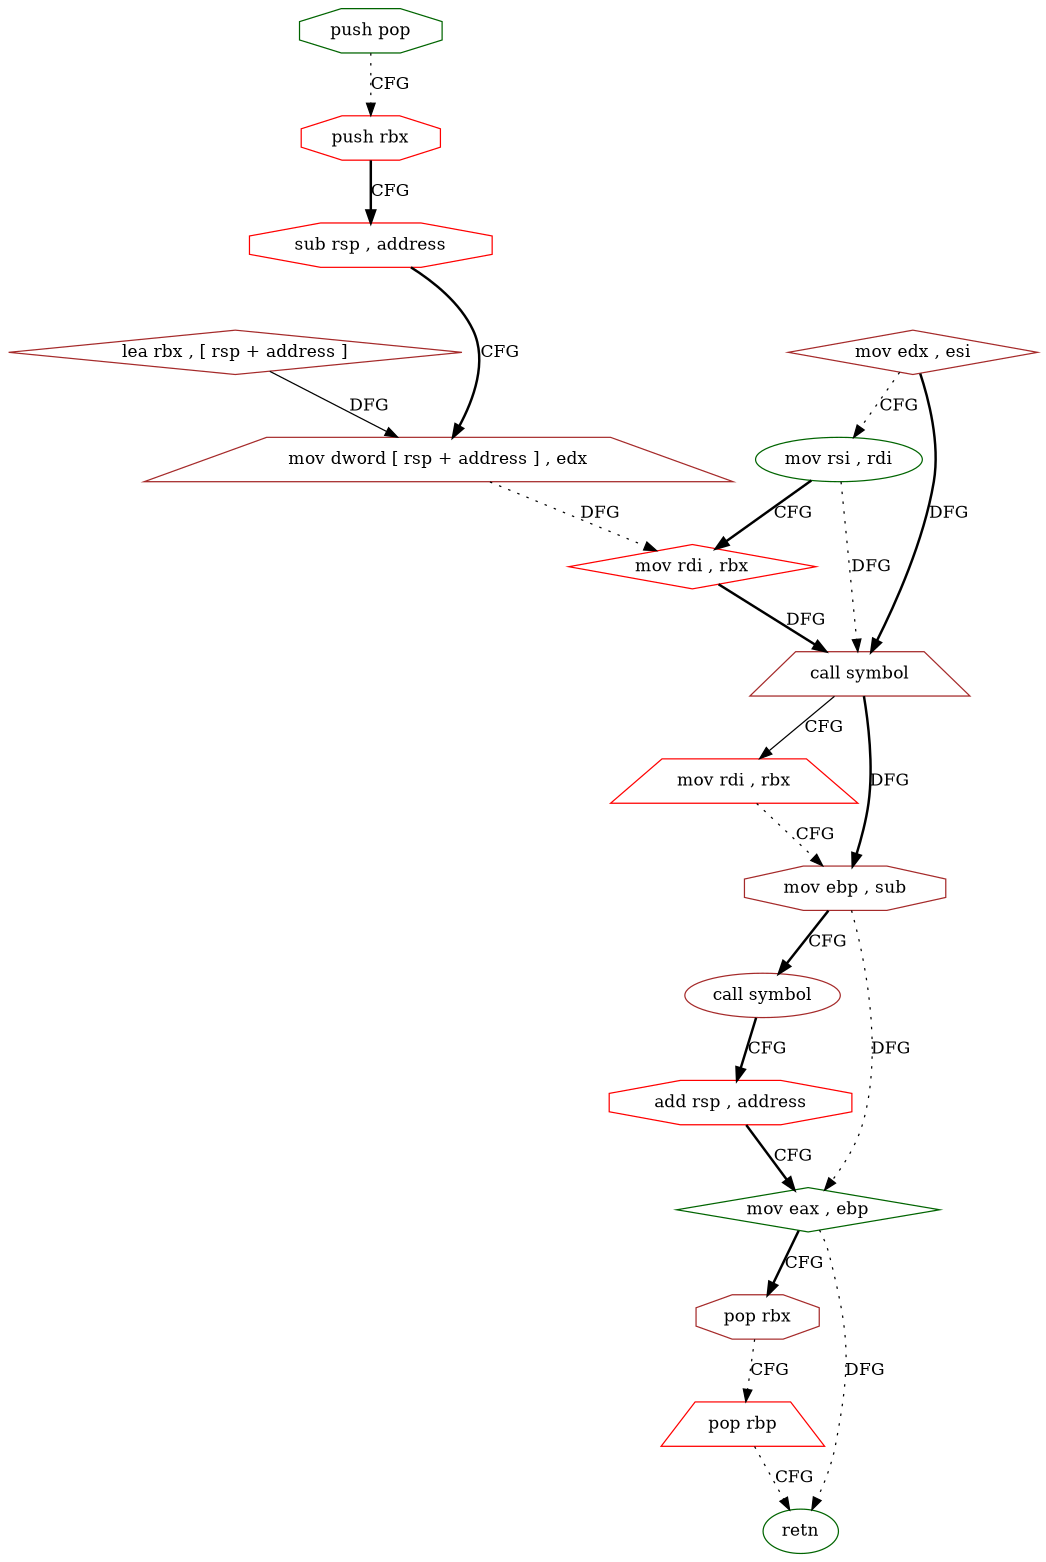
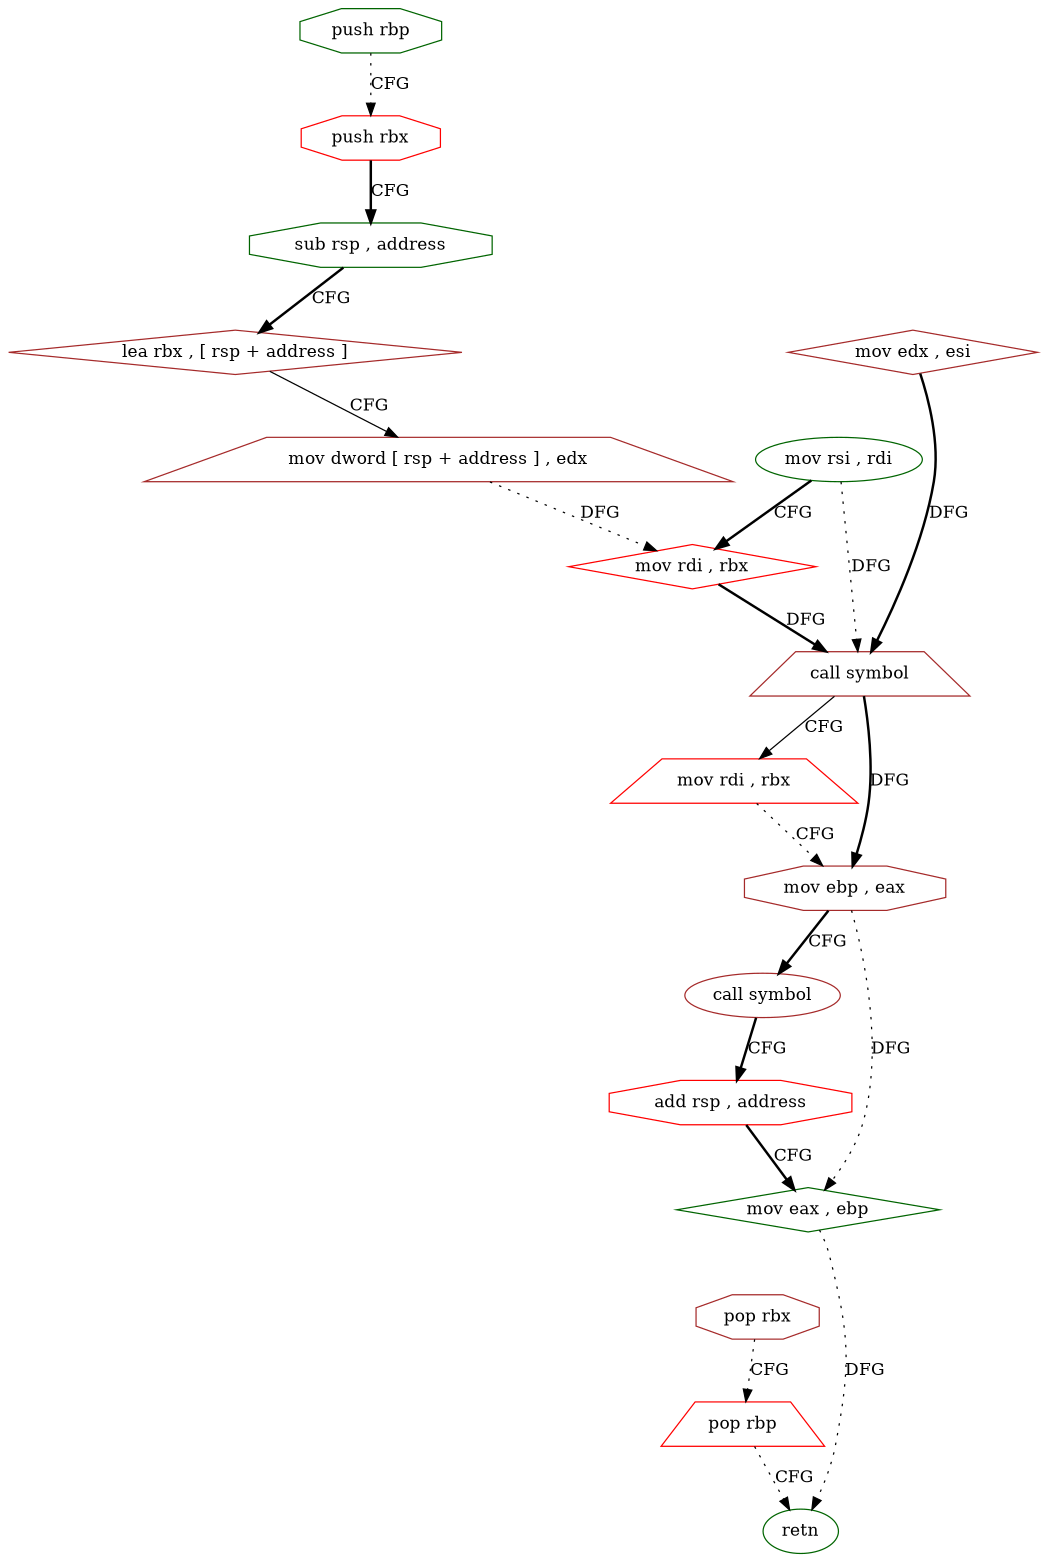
(371, 31) -> (371, 31)
(371, 245) -> (371, 245)
(475, 335) -> (306, 296)
(880, 400) -> none
(370, 406) -> (370, 406)
(845, 888) -> (845, 888)
(786, 1257) -> none
